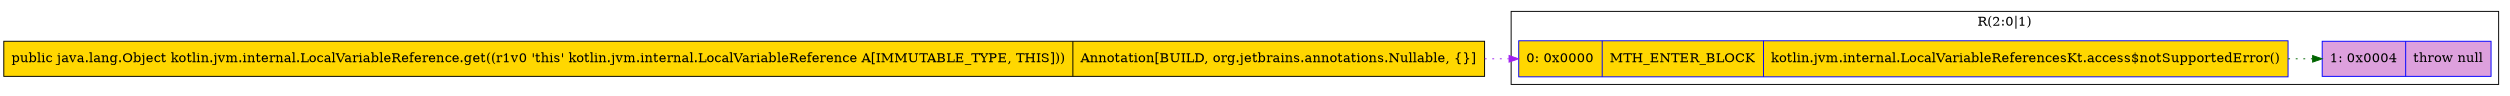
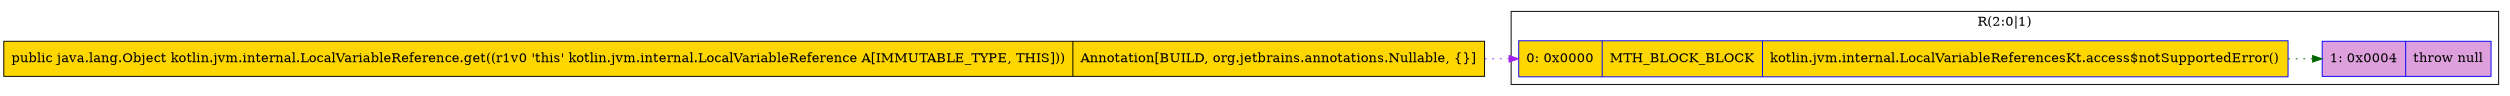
(1683, 58) -> (1682, 58)
